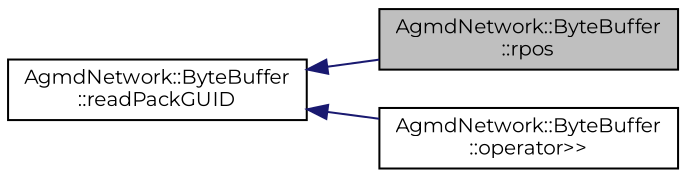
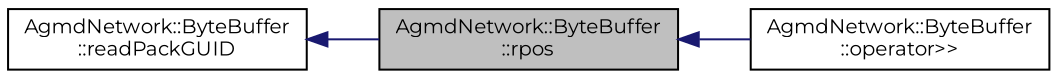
(353, 115) -> (725, 39)
